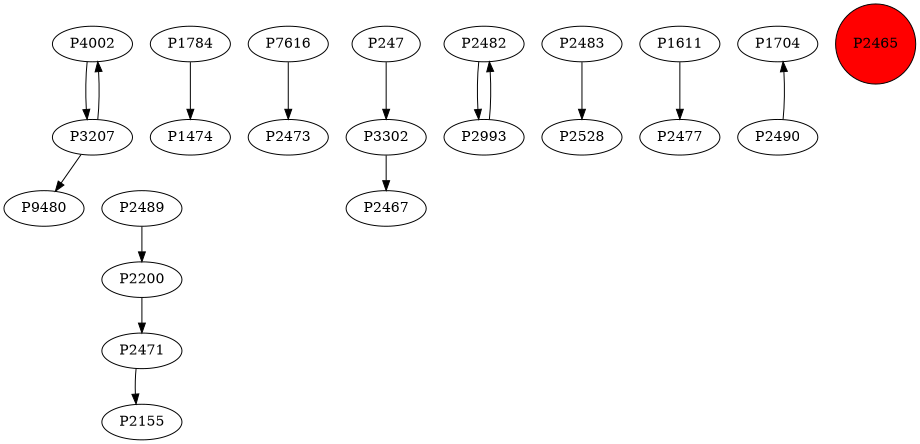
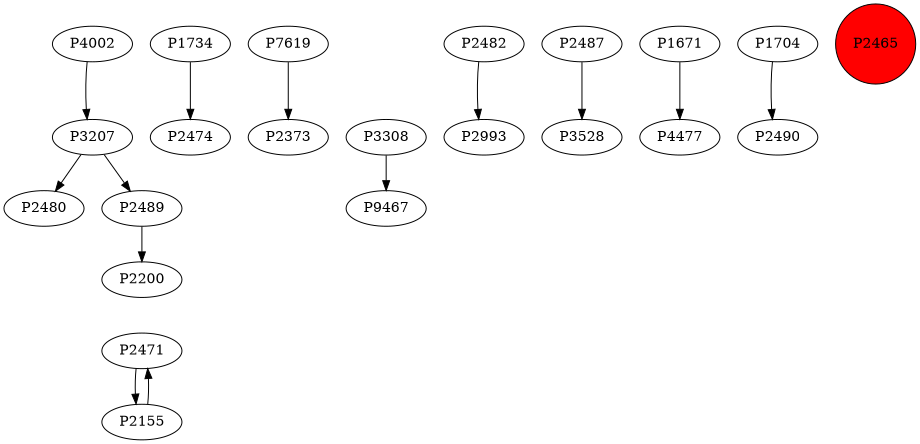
(190, 44) -> (190, 44)
(288, 44) -> (288, 44)
(386, 44) -> none
(582, 44) -> (582, 44)
(680, 44) -> (680, 44)
(99, 96) -> (114, 169)
(491, 96) -> none
(784, 96) -> (771, 86)
(190, 137) -> (190, 137)
(288, 137) -> (288, 137)
(386, 137) -> (386, 137)
(582, 137) -> (582, 137)
(680, 137) -> (680, 137)
(44, 208) -> (44, 208)
(386, 208) -> (386, 208)
(142, 310) -> (149, 391)
